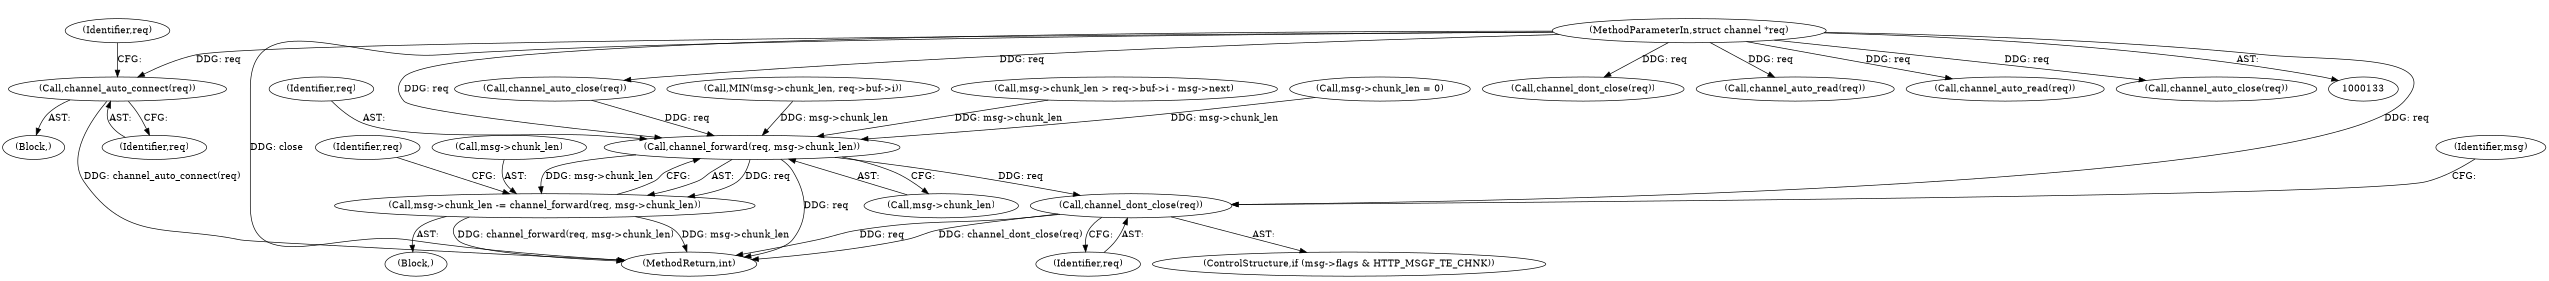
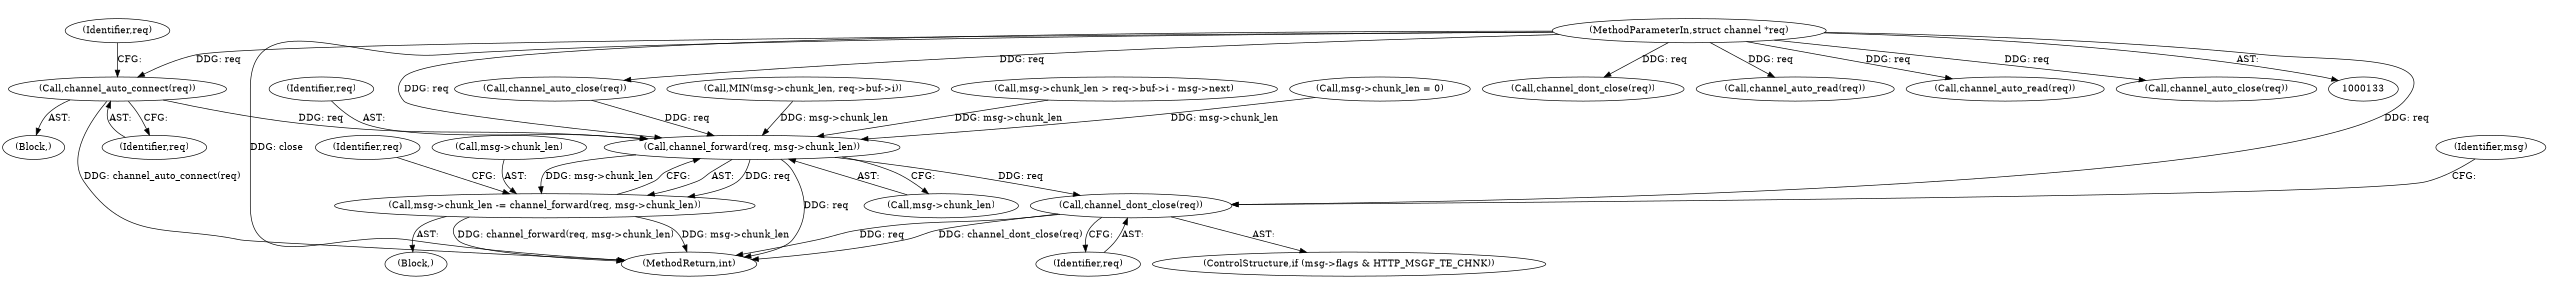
none -> (365, 129)
